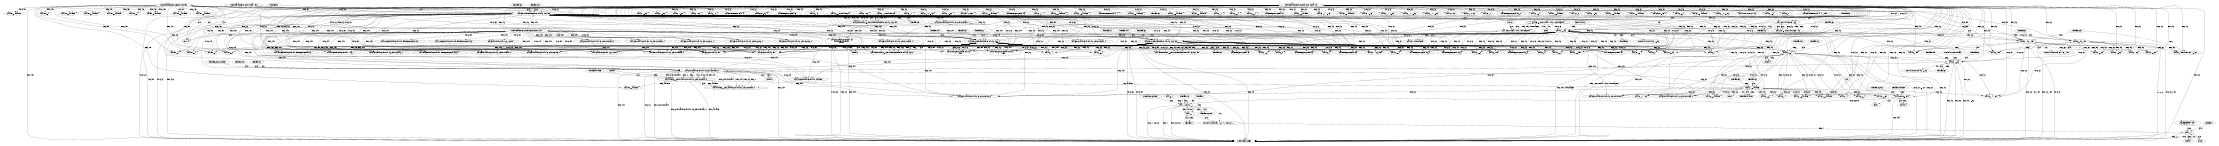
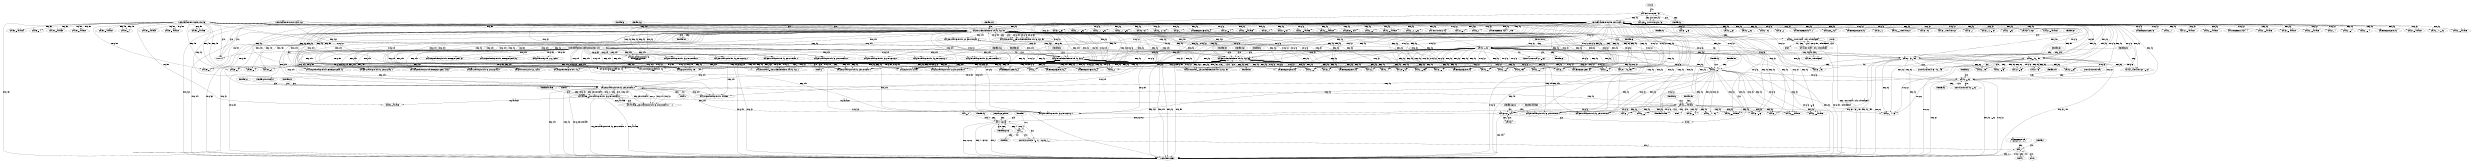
(1666, 6) -> (1630, 18)
(1725, 9) -> (1473, 27)
(736, 27) -> (1167, 44)
(1768, 62) -> none
